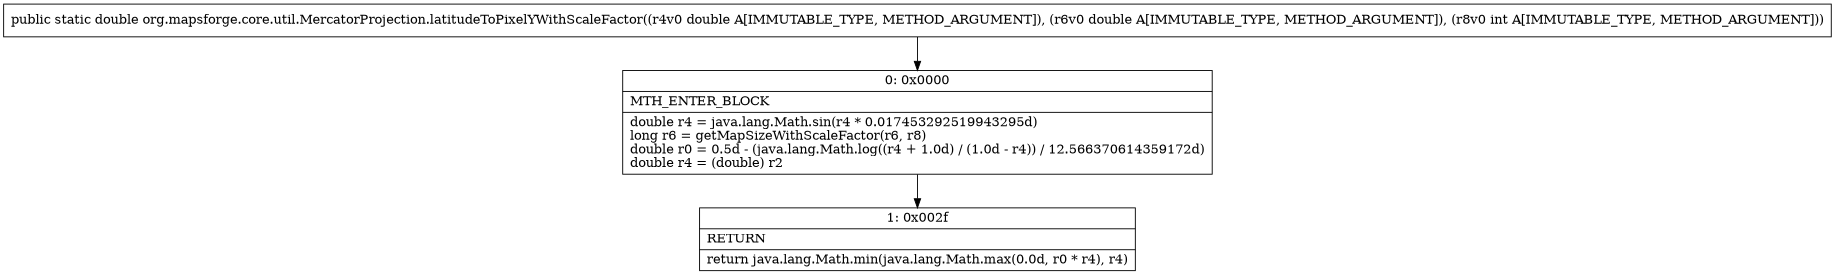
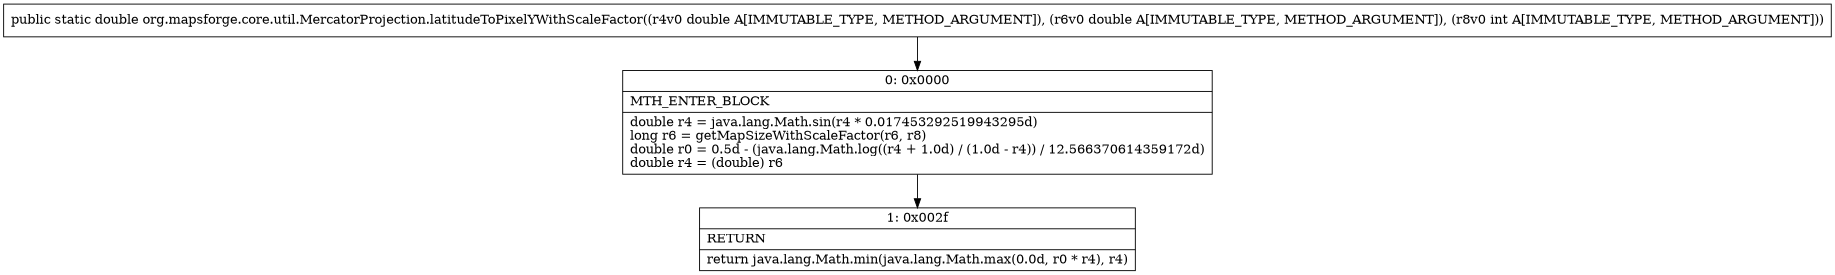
(707, 163) -> (707, 163)
